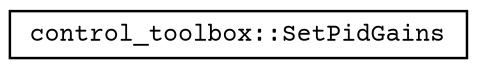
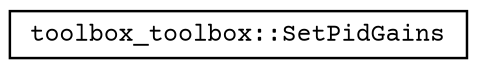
(238, 35) -> (238, 35)
